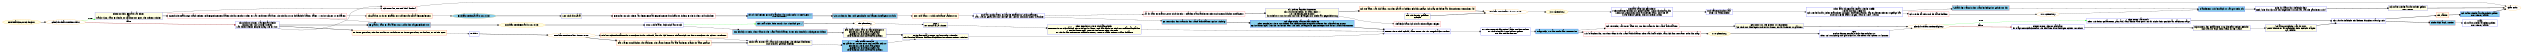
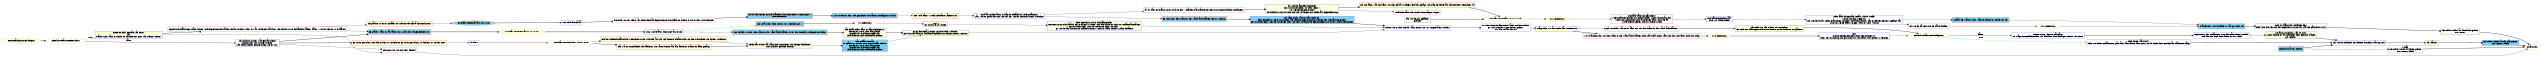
(2480, 14) -> (2501, 43)
(2407, 22) -> (2317, 47)
(865, 23) -> (865, 23)
(1557, 31) -> (1557, 29)
(513, 34) -> (513, 43)
none -> (2473, 48)
